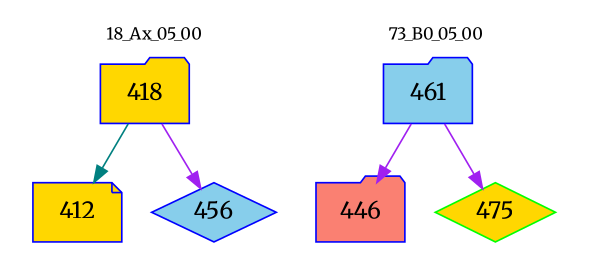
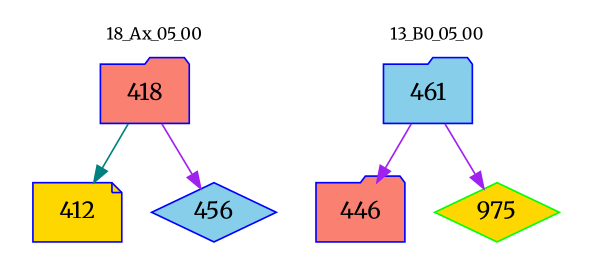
(436, 35) -> (438, 35)
(145, 94) -> (145, 94)
(495, 212) -> (497, 212)
